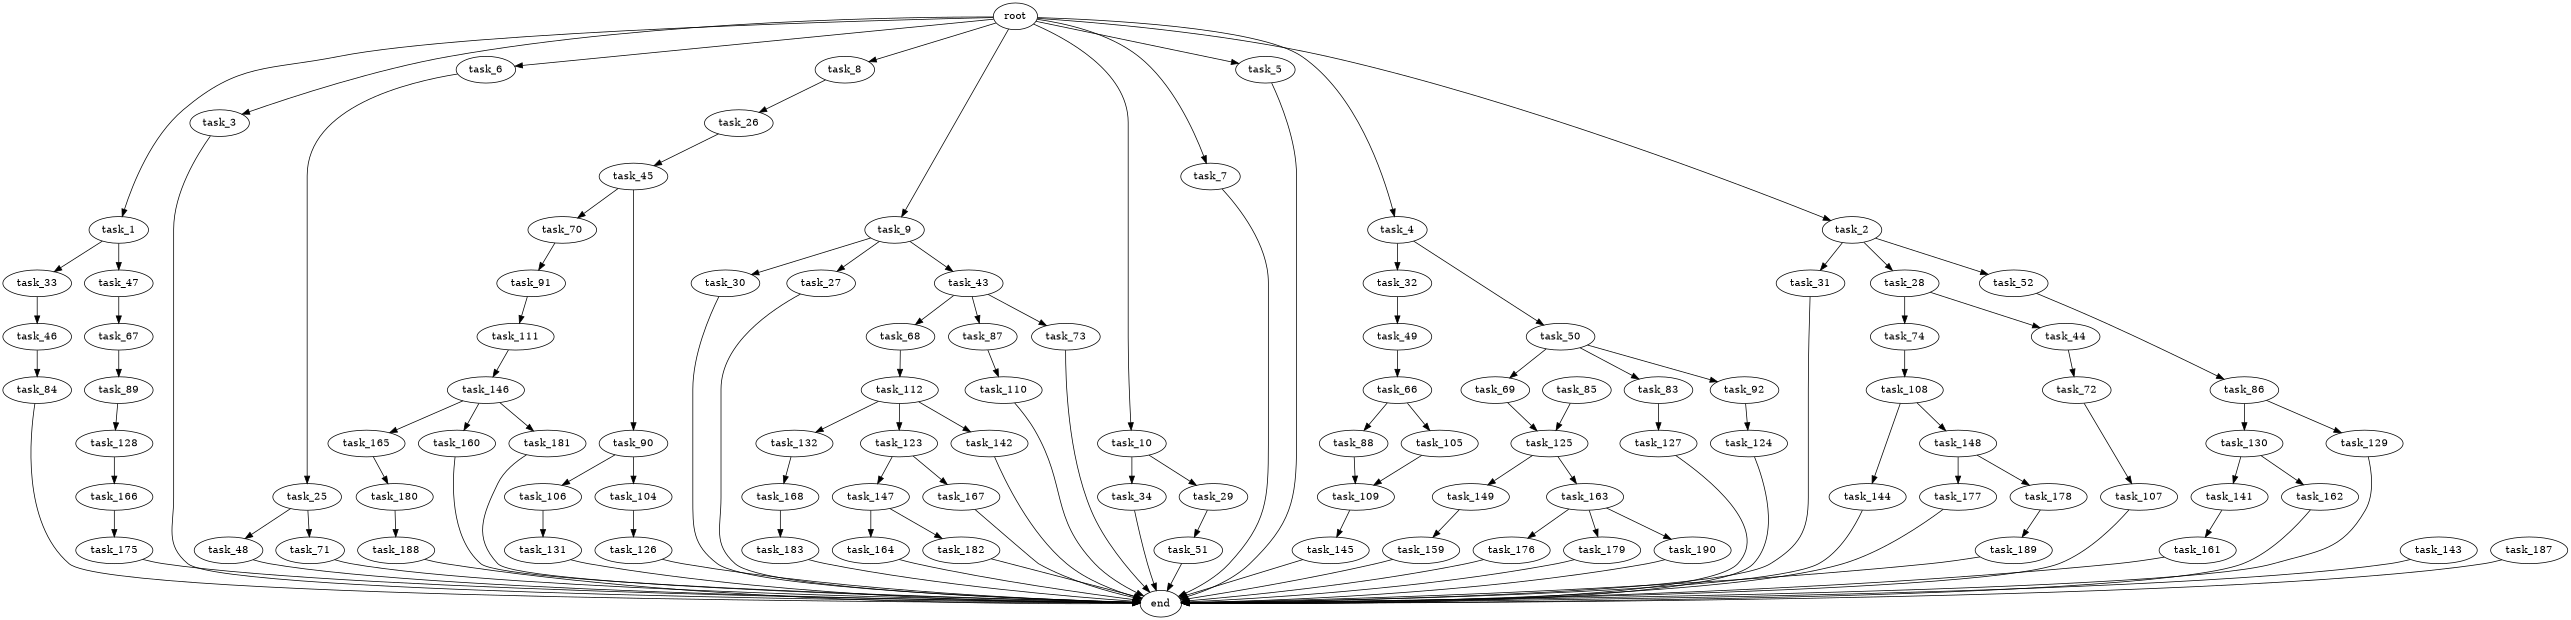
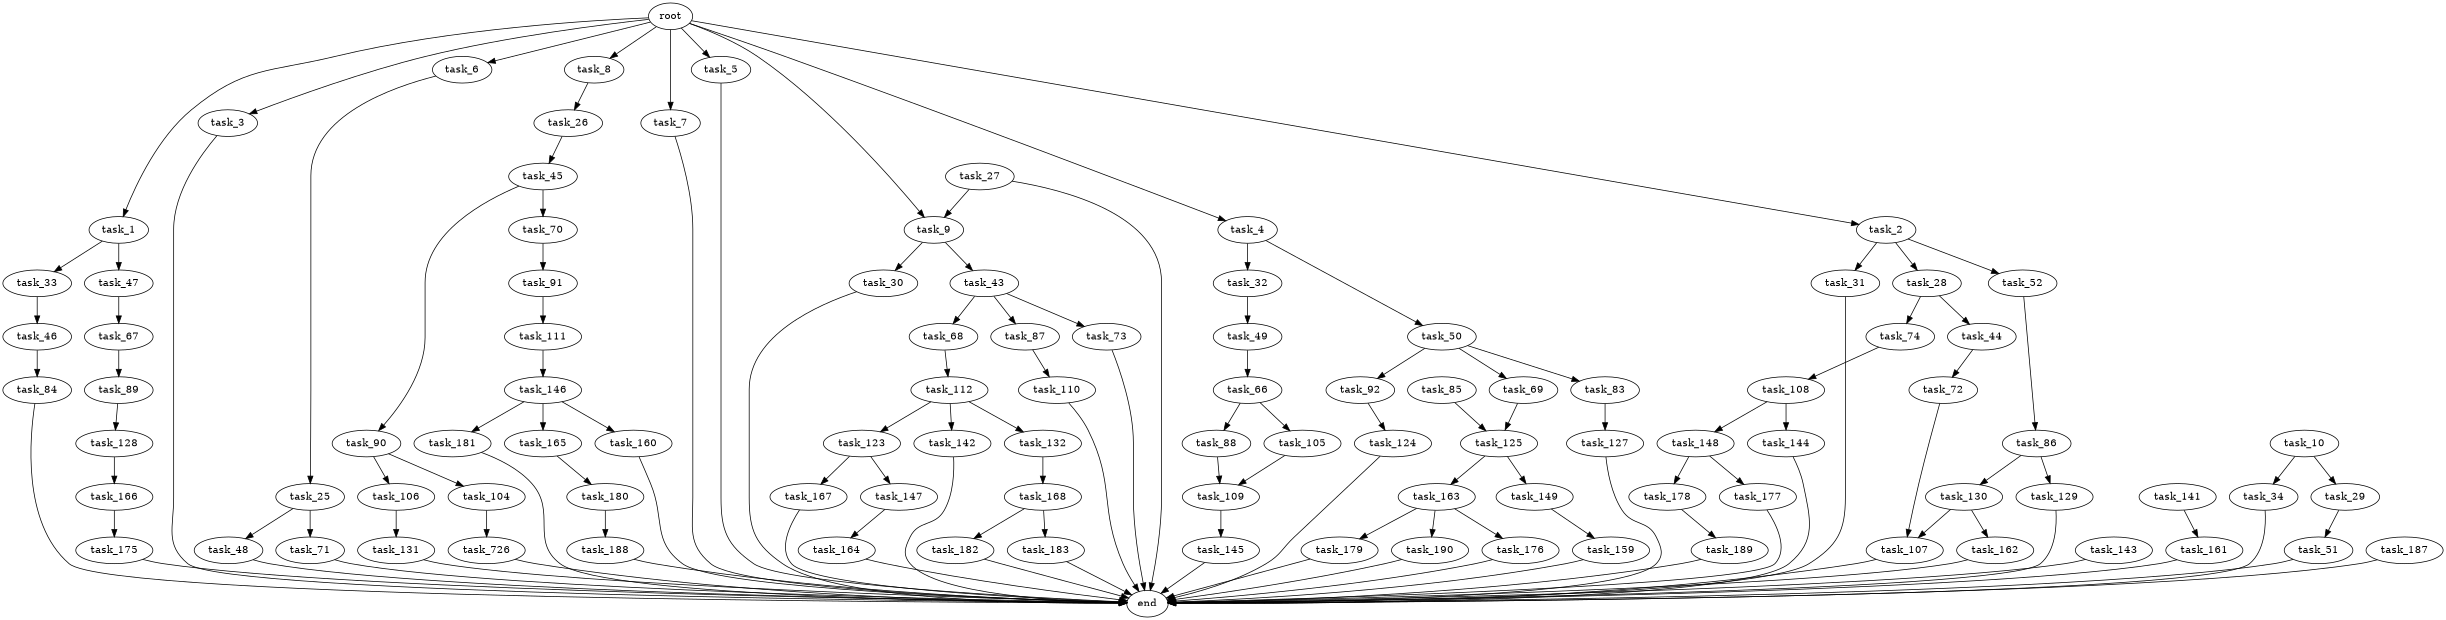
(1128, 201) -> none
(861, 254) -> (959, 200)
(2238, 466) -> (1937, 521)
(913, 522) -> (1002, 522)
(633, 550) -> (487, 550)
